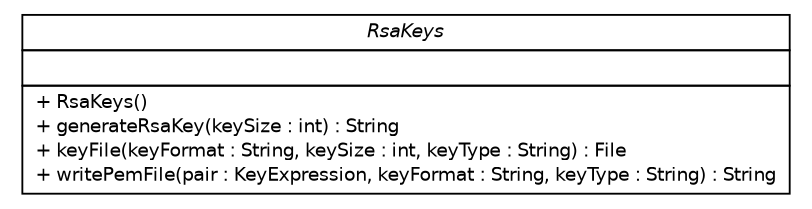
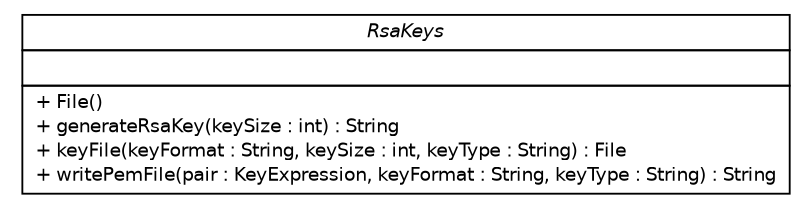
(92, 102) -> (70, 102)
